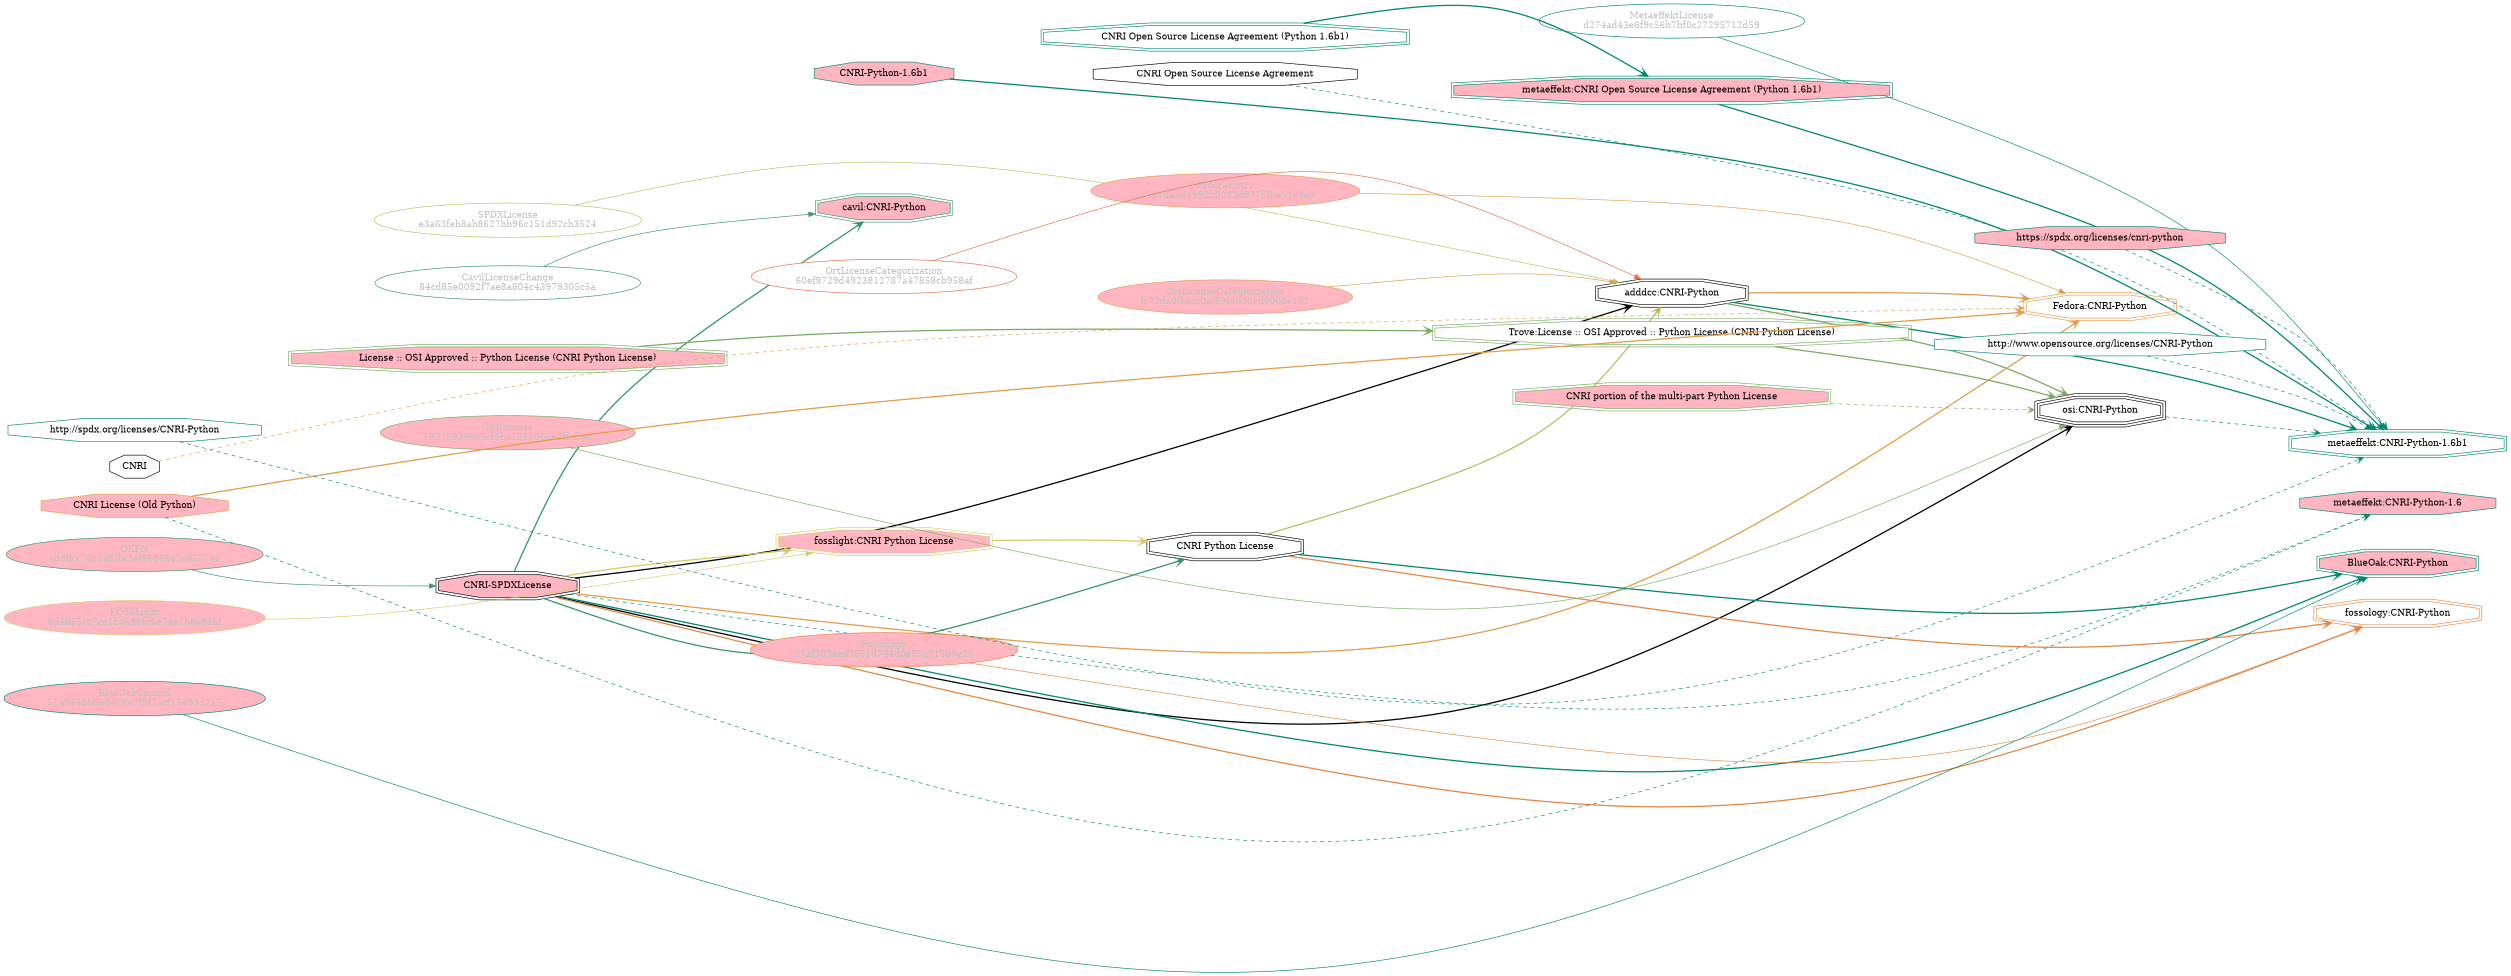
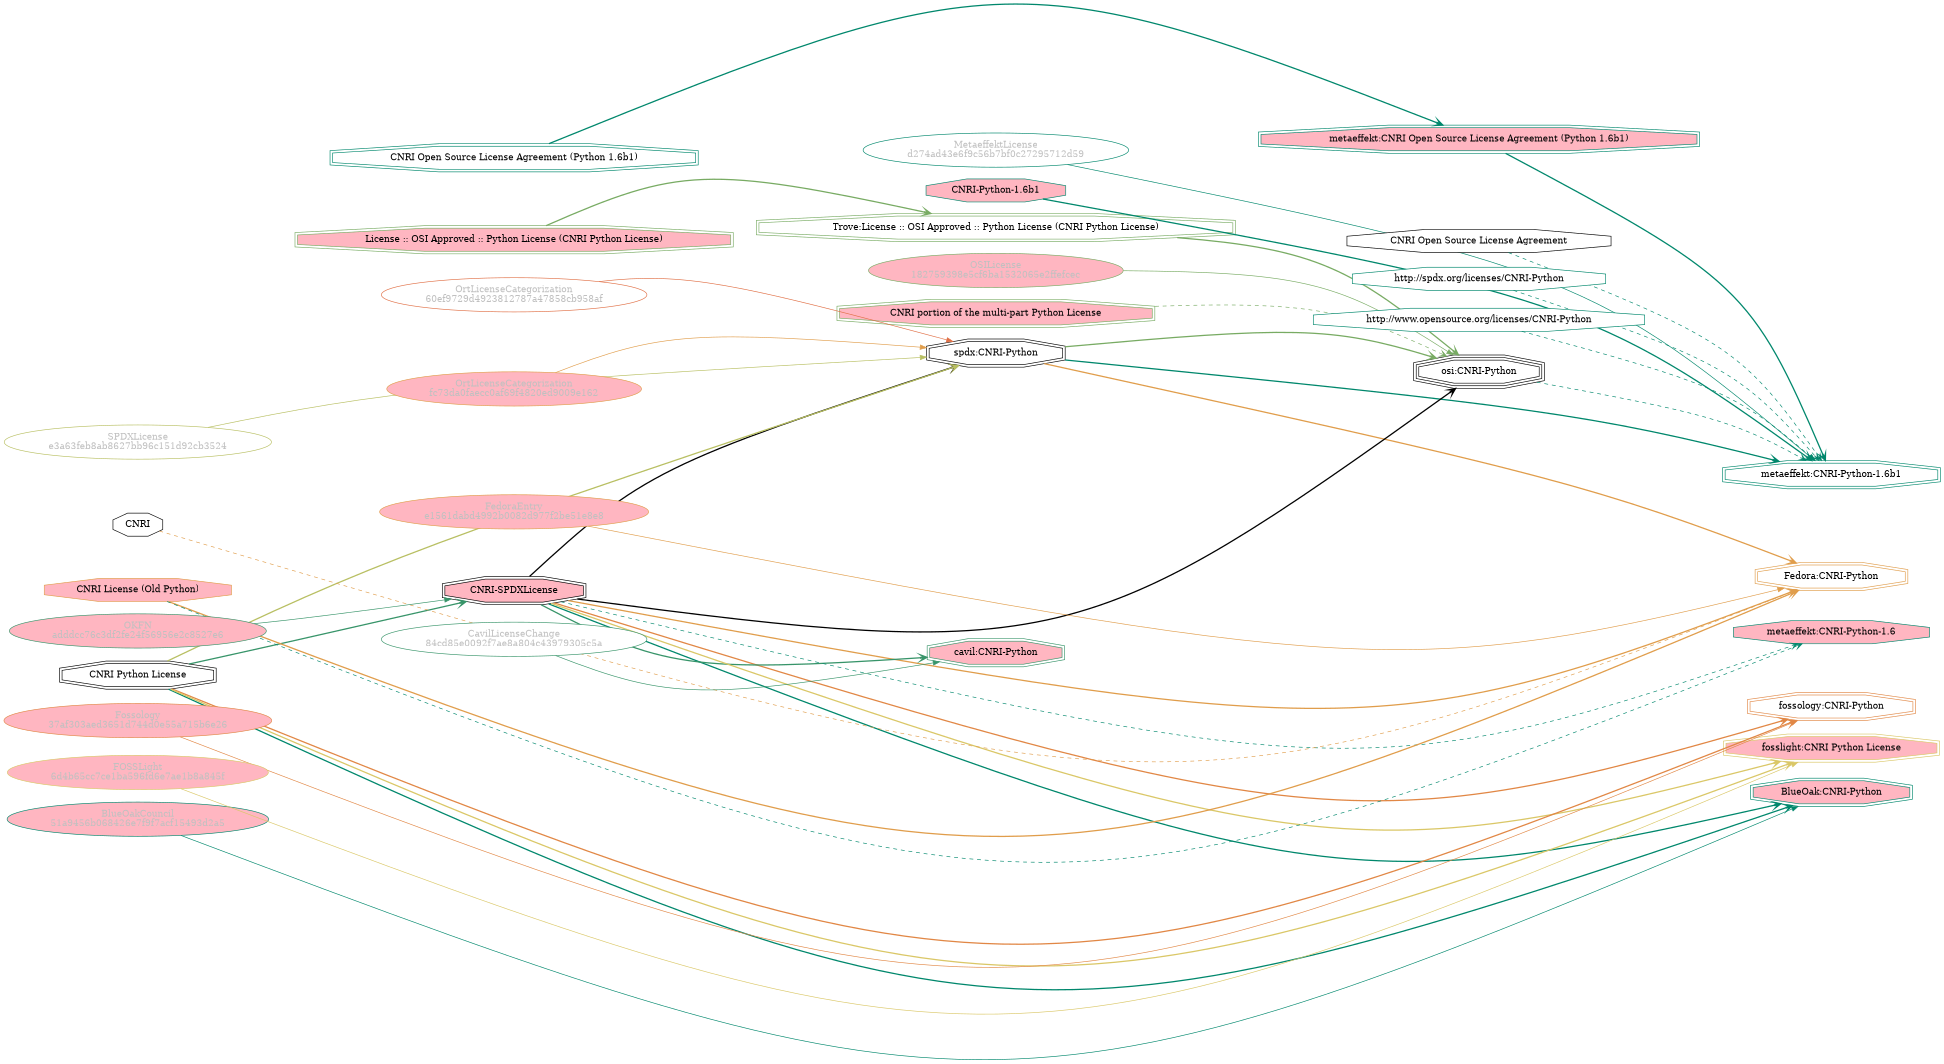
(2100, 238) -> none
(1672, 293) -> (996, 353)
(1066, 540) -> (970, 961)
